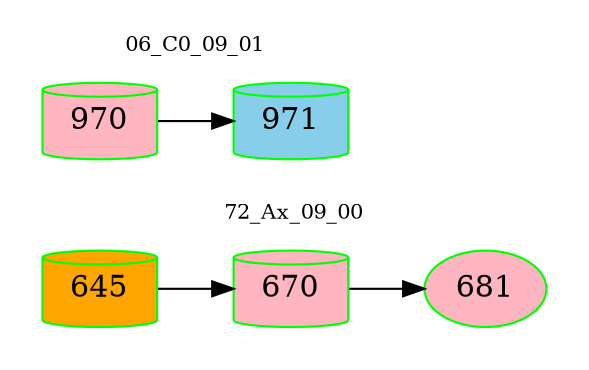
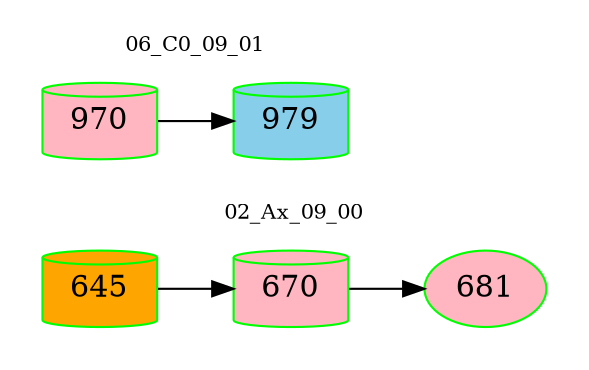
(291, 121) -> (291, 121)
(294, 213) -> (294, 213)
